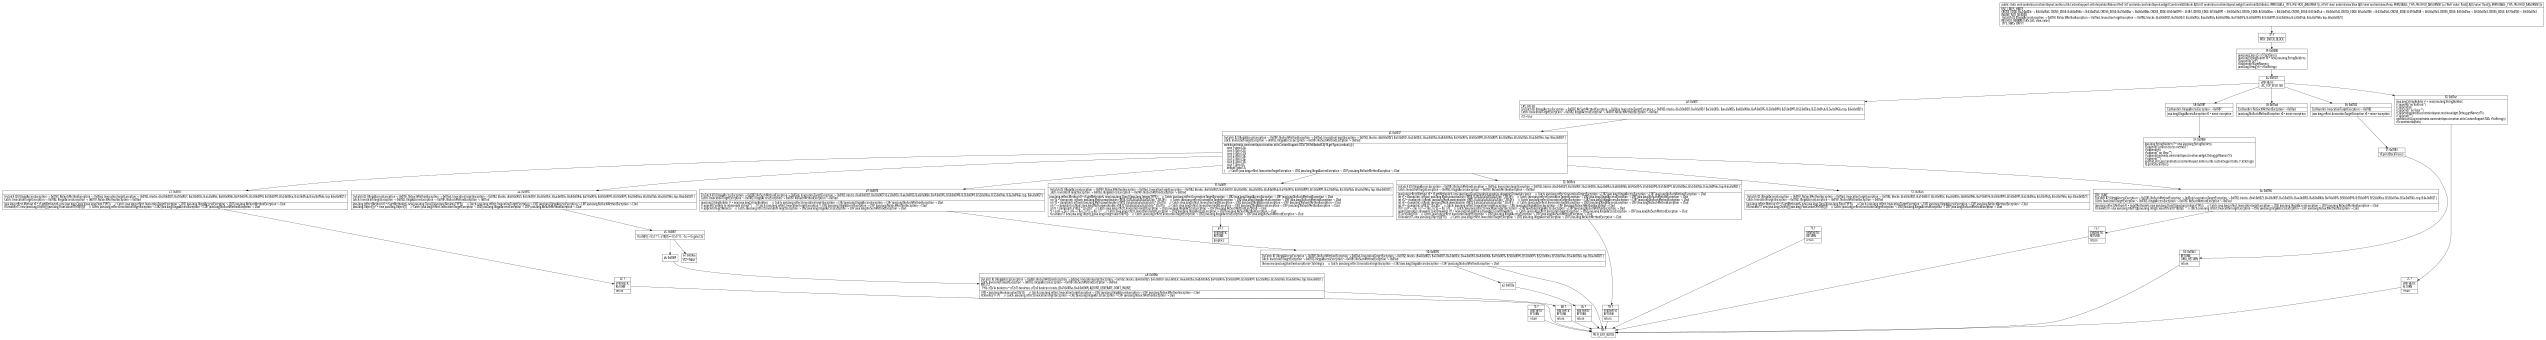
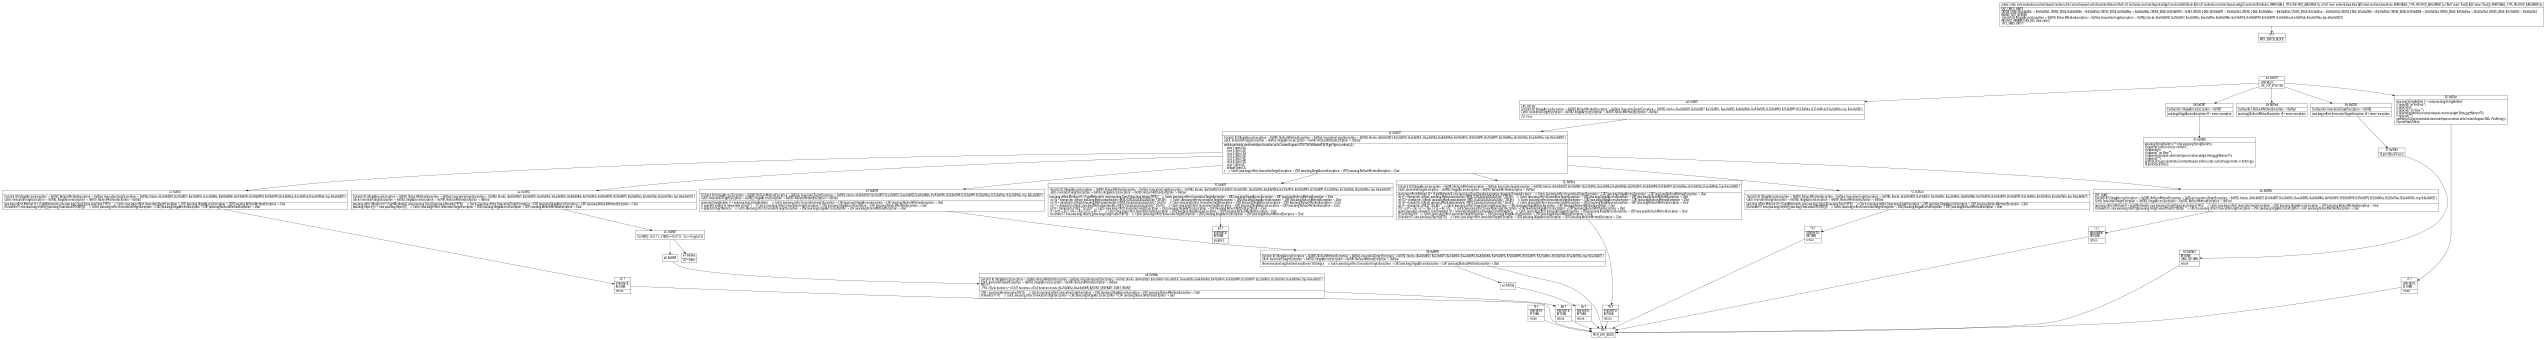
(2272, 59) -> none
(2409, 122) -> (2408, 122)
none -> (1856, 220)
(2097, 233) -> (2097, 233)
